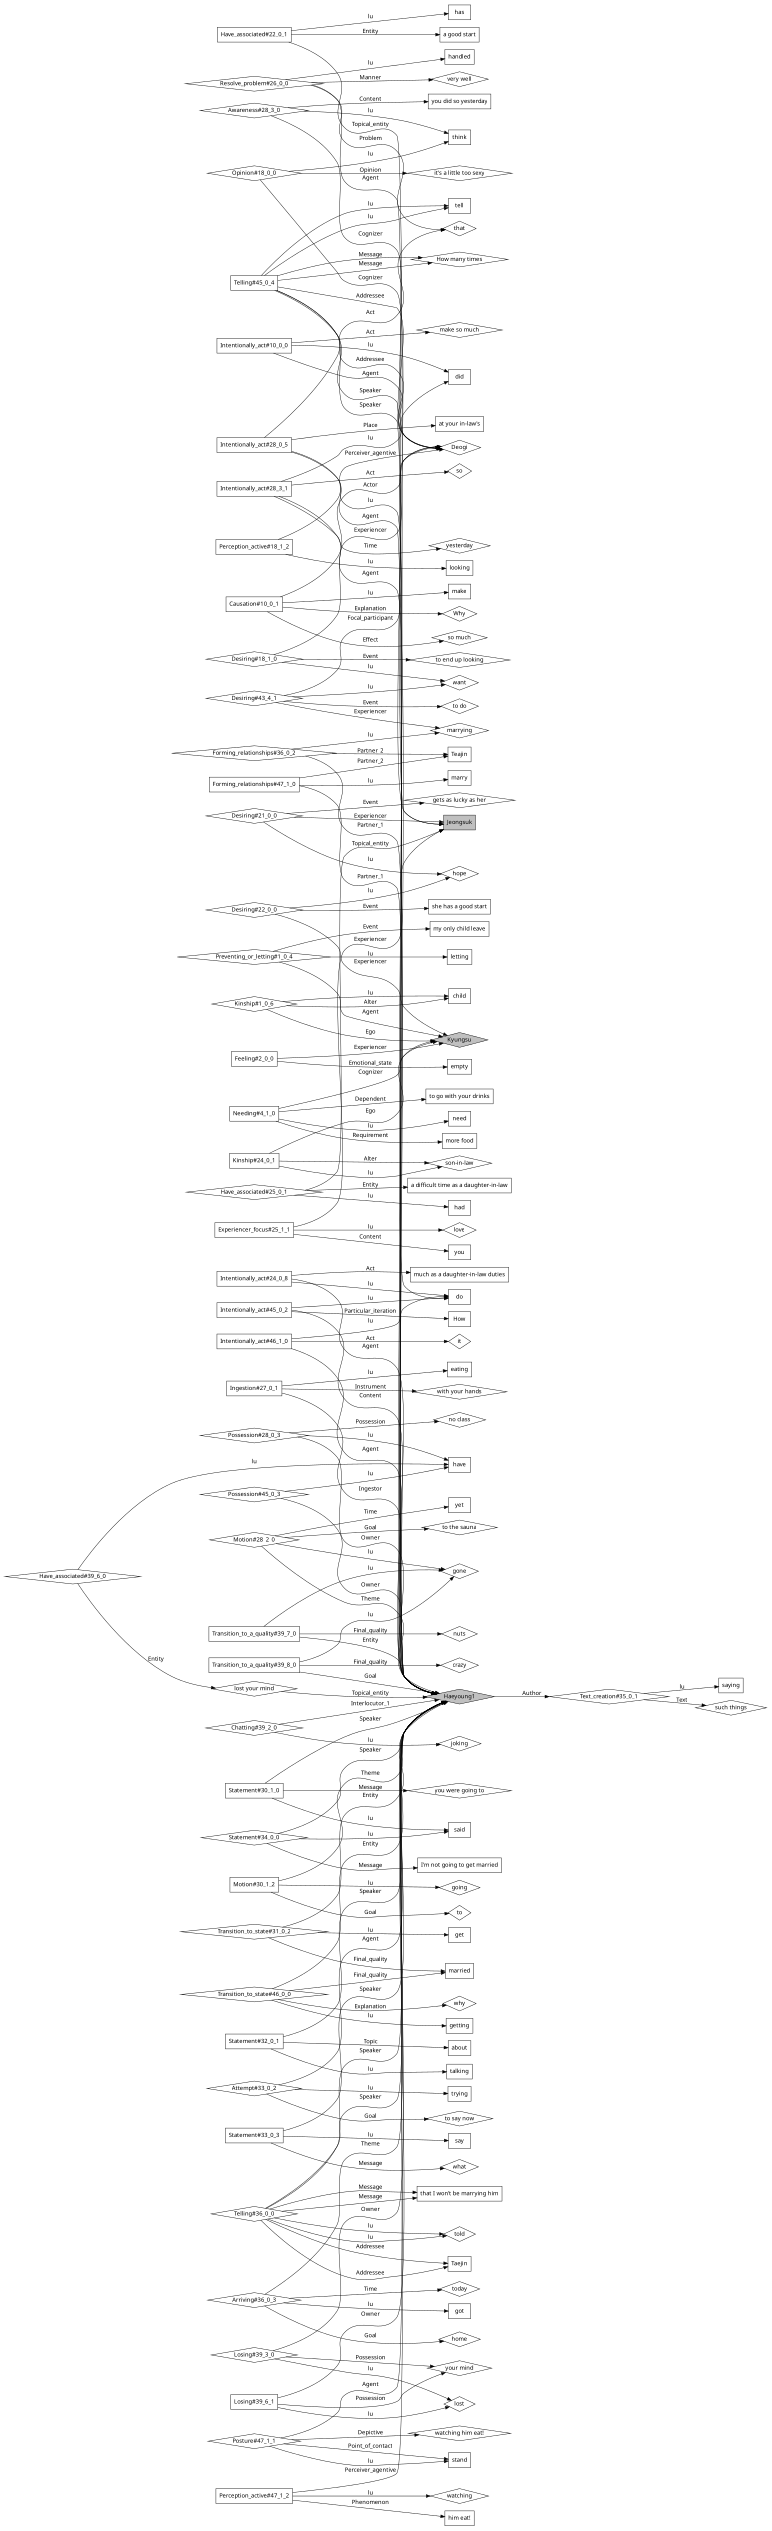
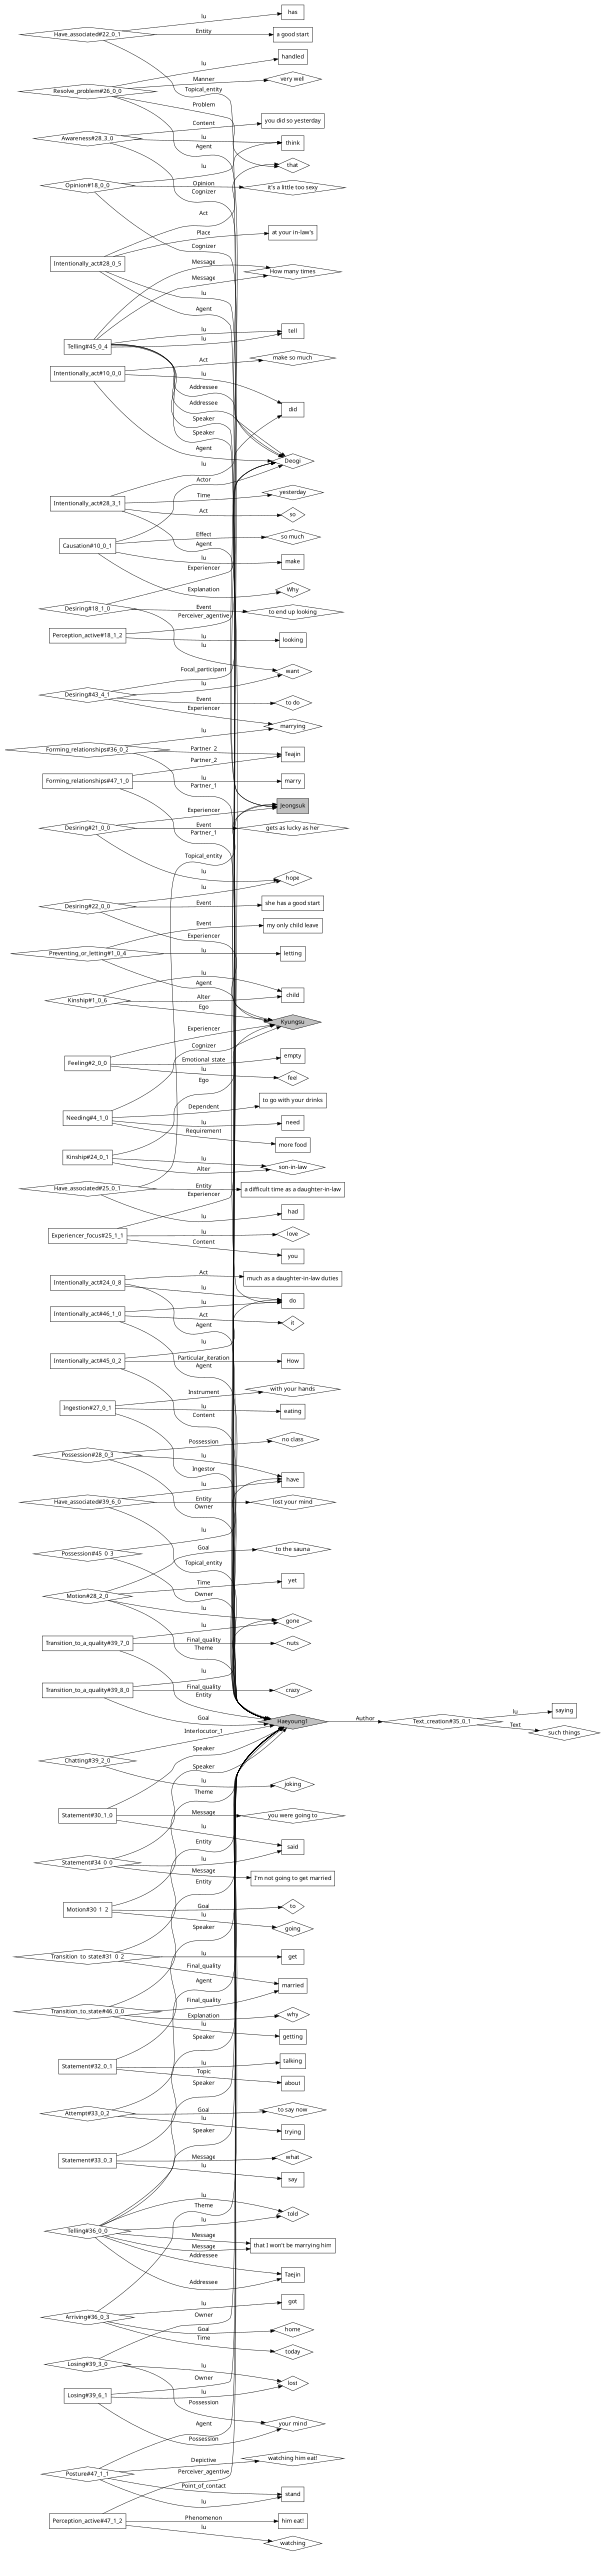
(254, 35) -> (88, 35)
none -> (293, 1078)
(352, 1696) -> (226, 1575)
